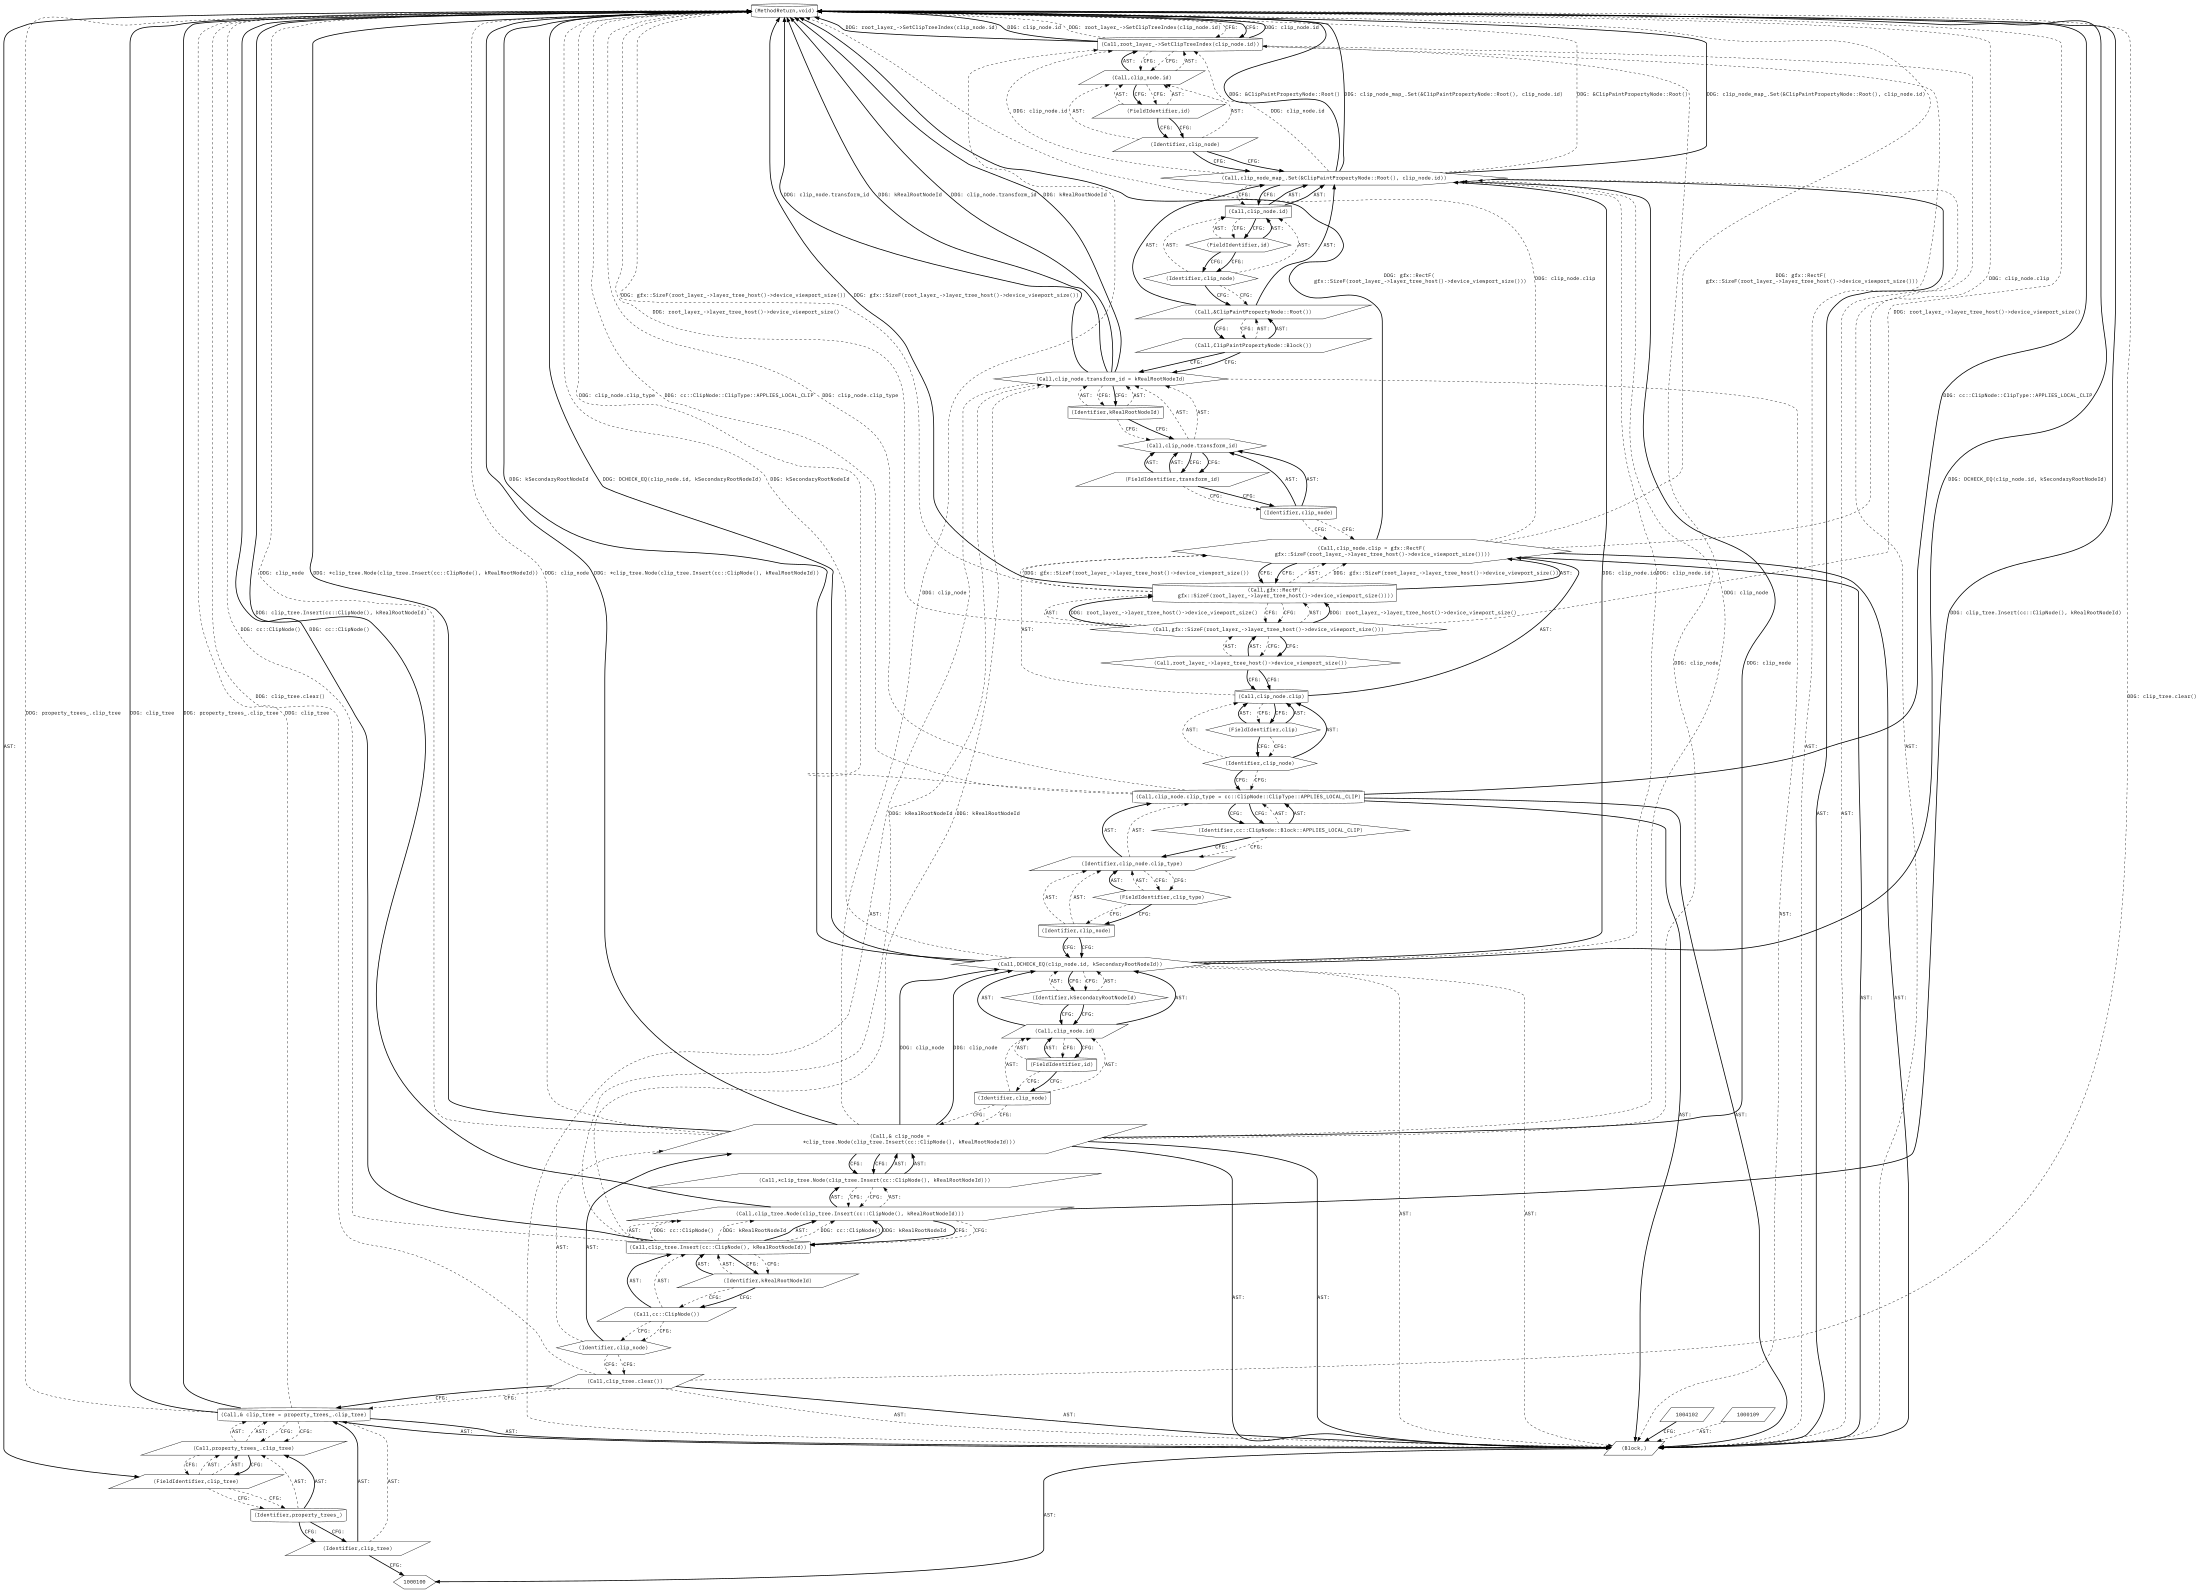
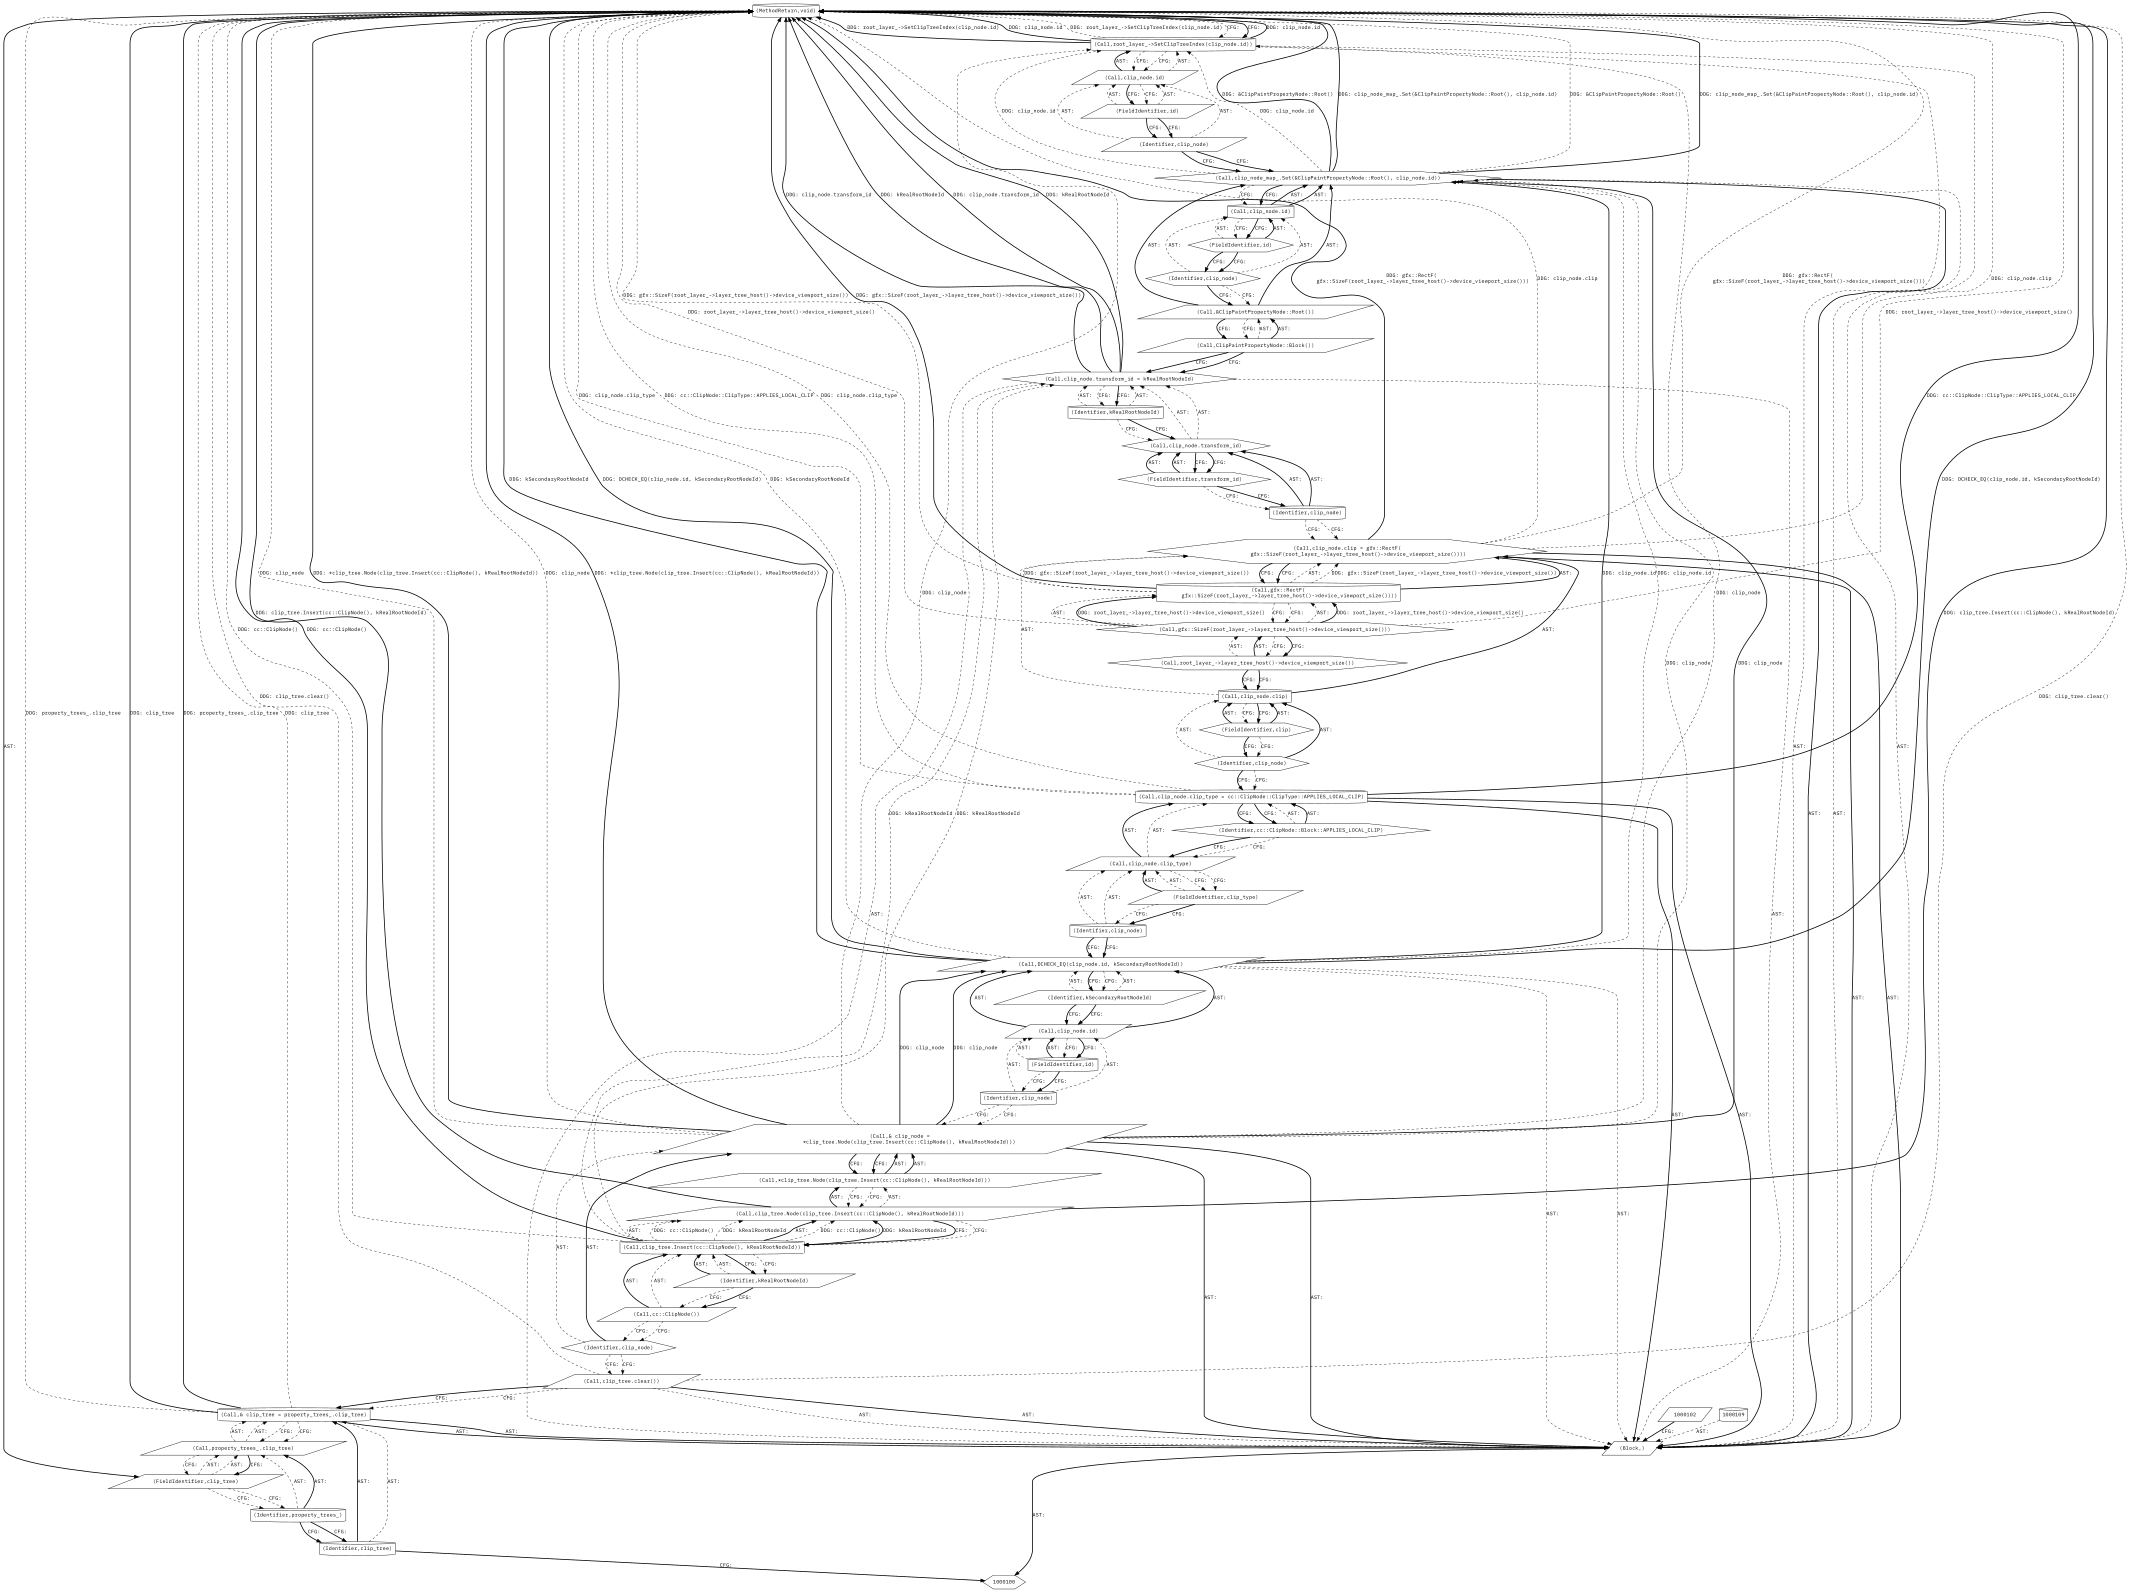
(1173, 479) -> (1195, 479)
(1132, 864) -> (1151, 864)
(1162, 897) -> (1216, 897)
(1080, 964) -> (1101, 964)
(1085, 998) -> (1100, 998)
(1687, 1415) -> (1685, 1415)
(1748, 1415) -> (1734, 1415)
(358, 1549) -> (357, 1549)
